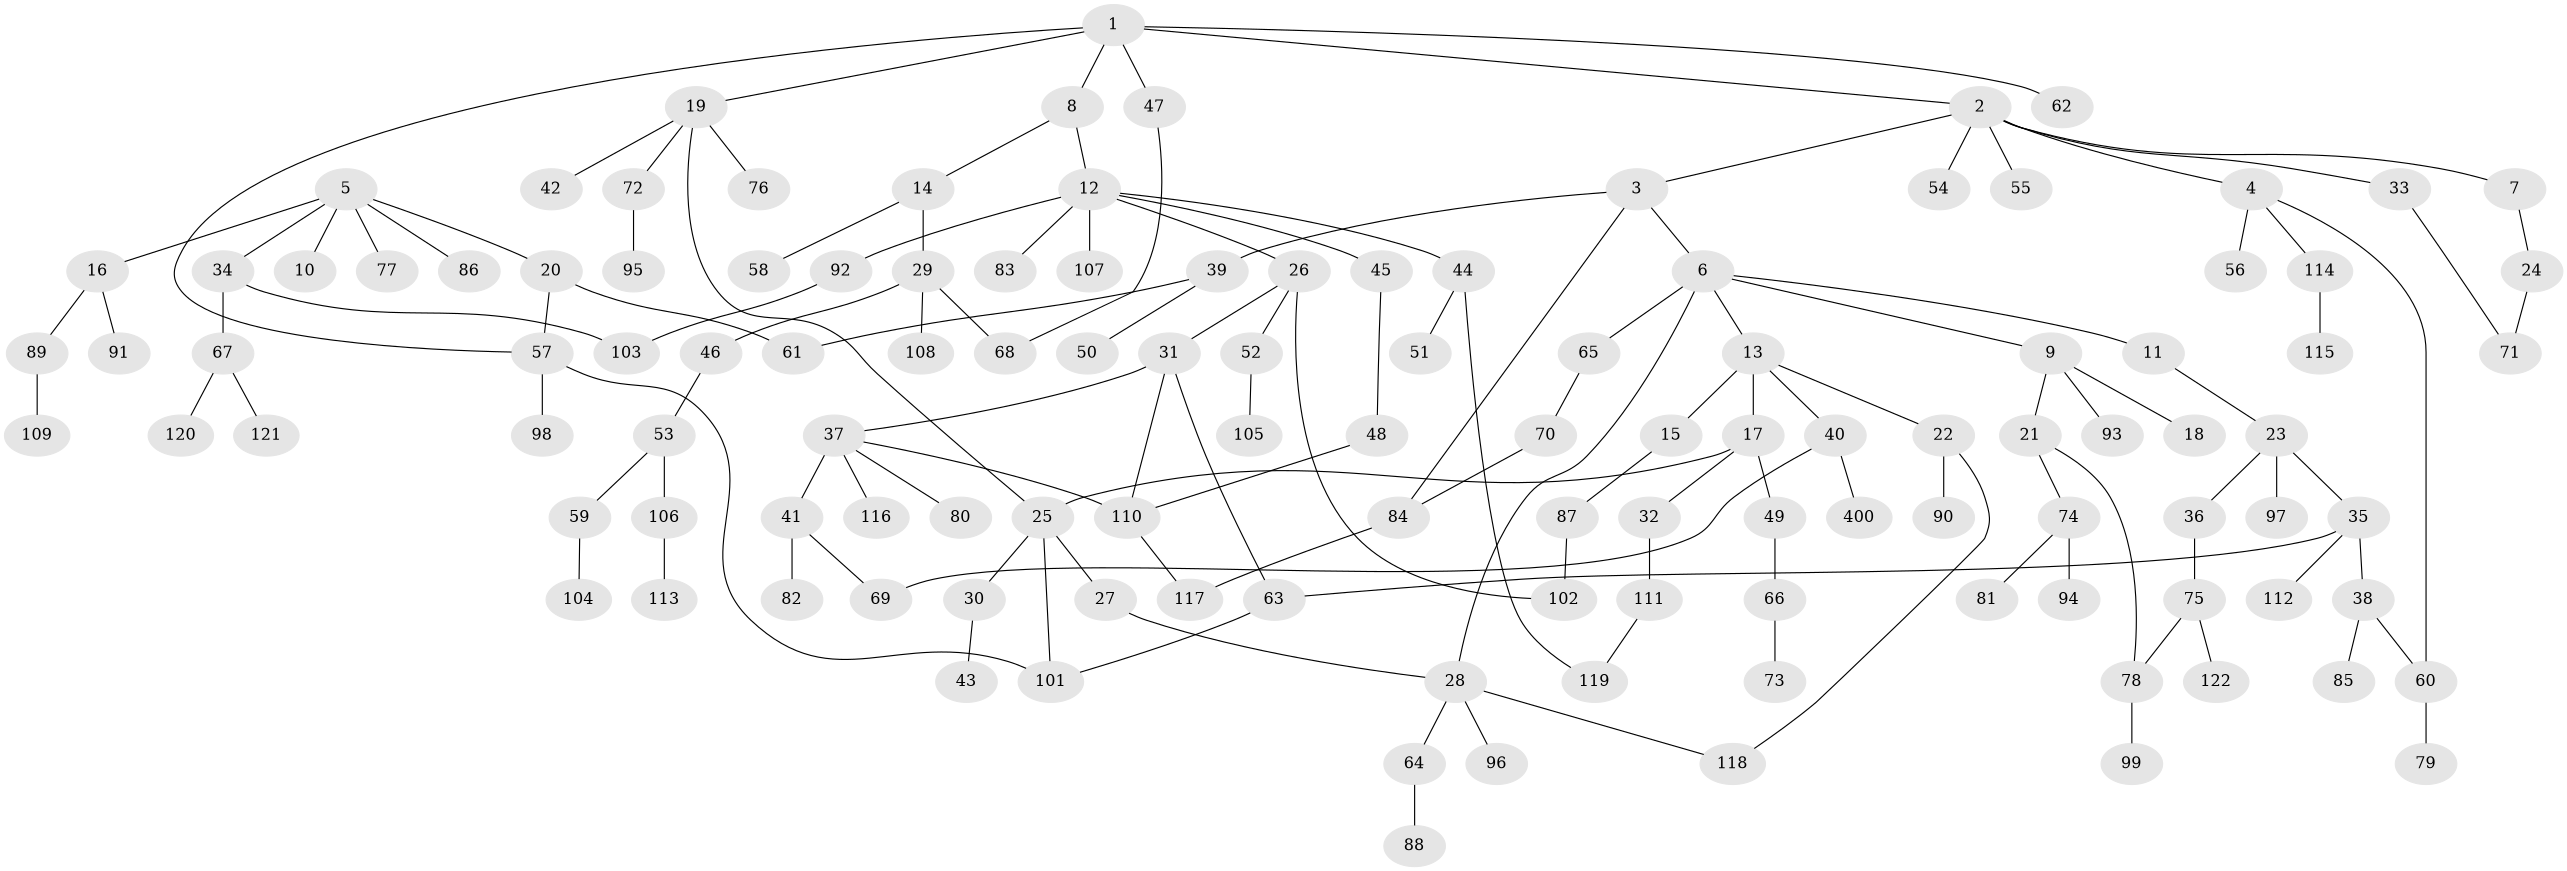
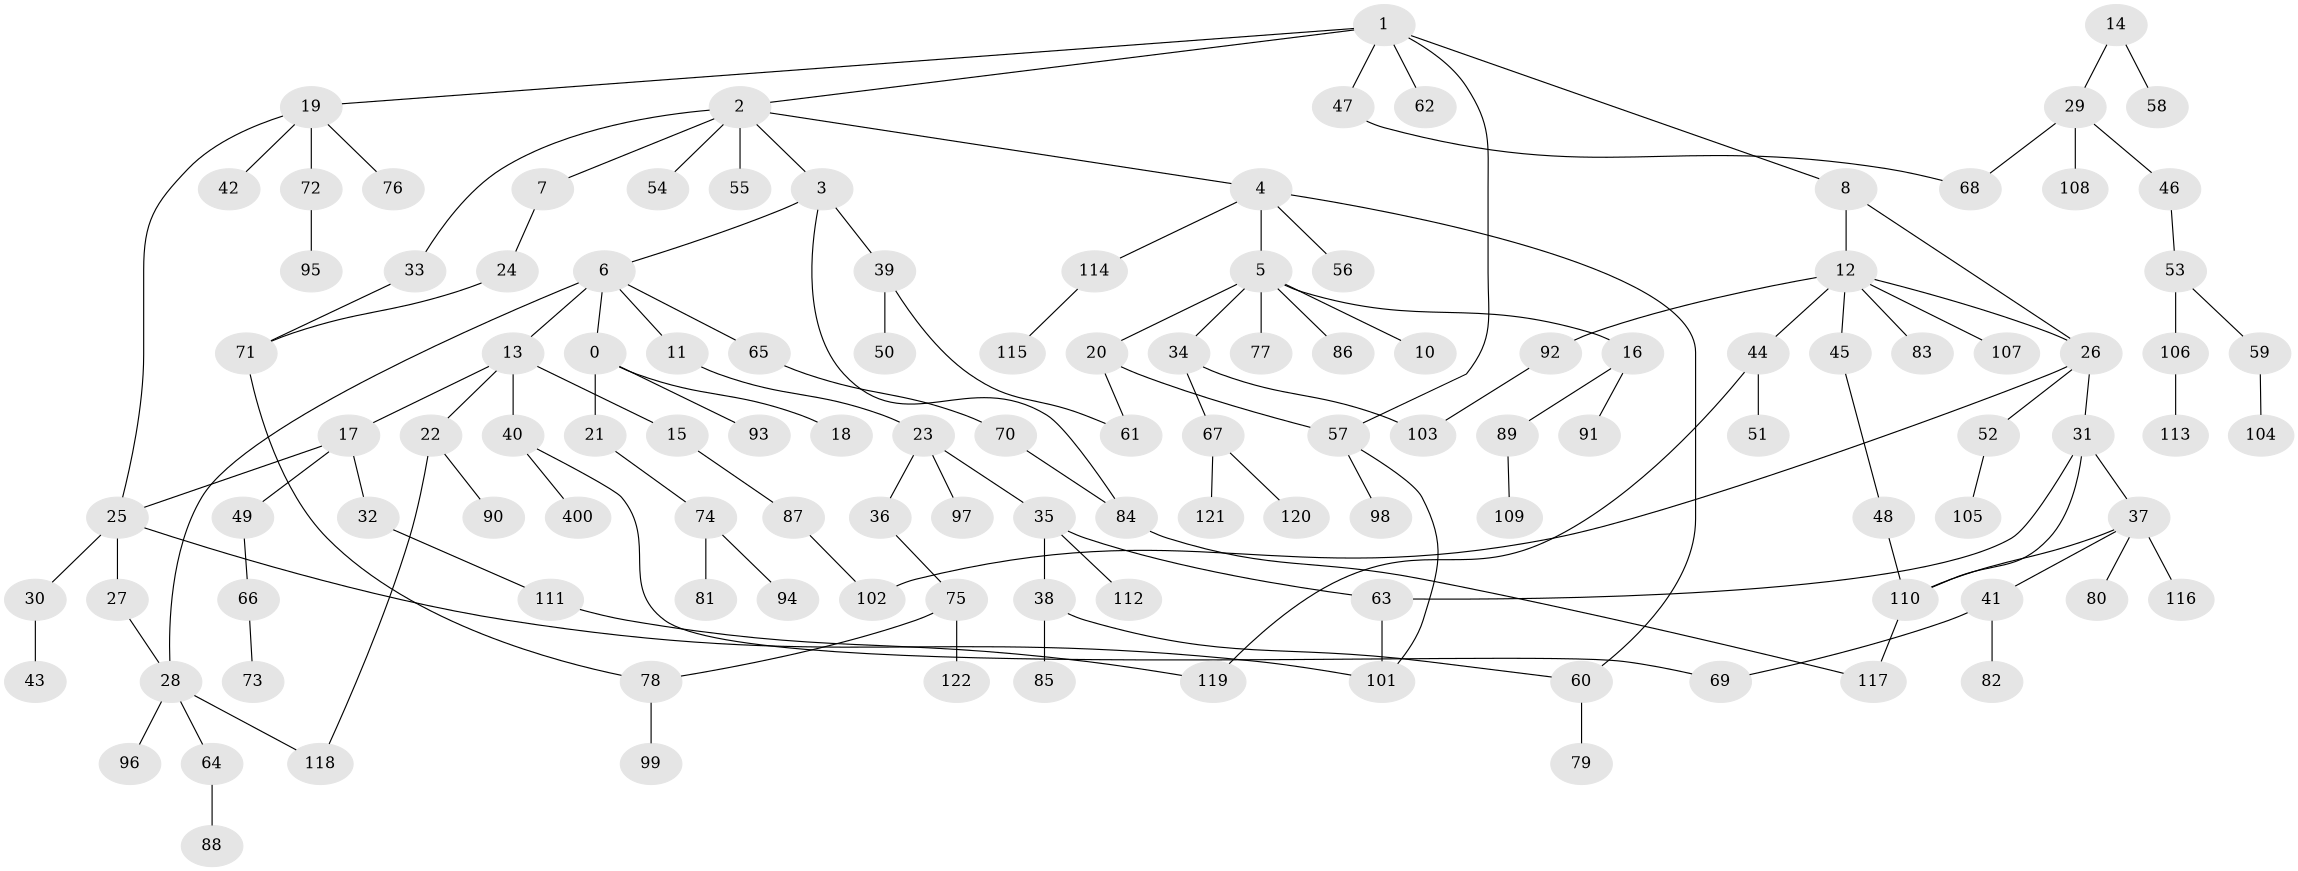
(998, 148) -> (1969, 271)
none -> (1261, 230)
(2051, 353) -> (595, 353)
(2127, 540) -> (384, 583)
